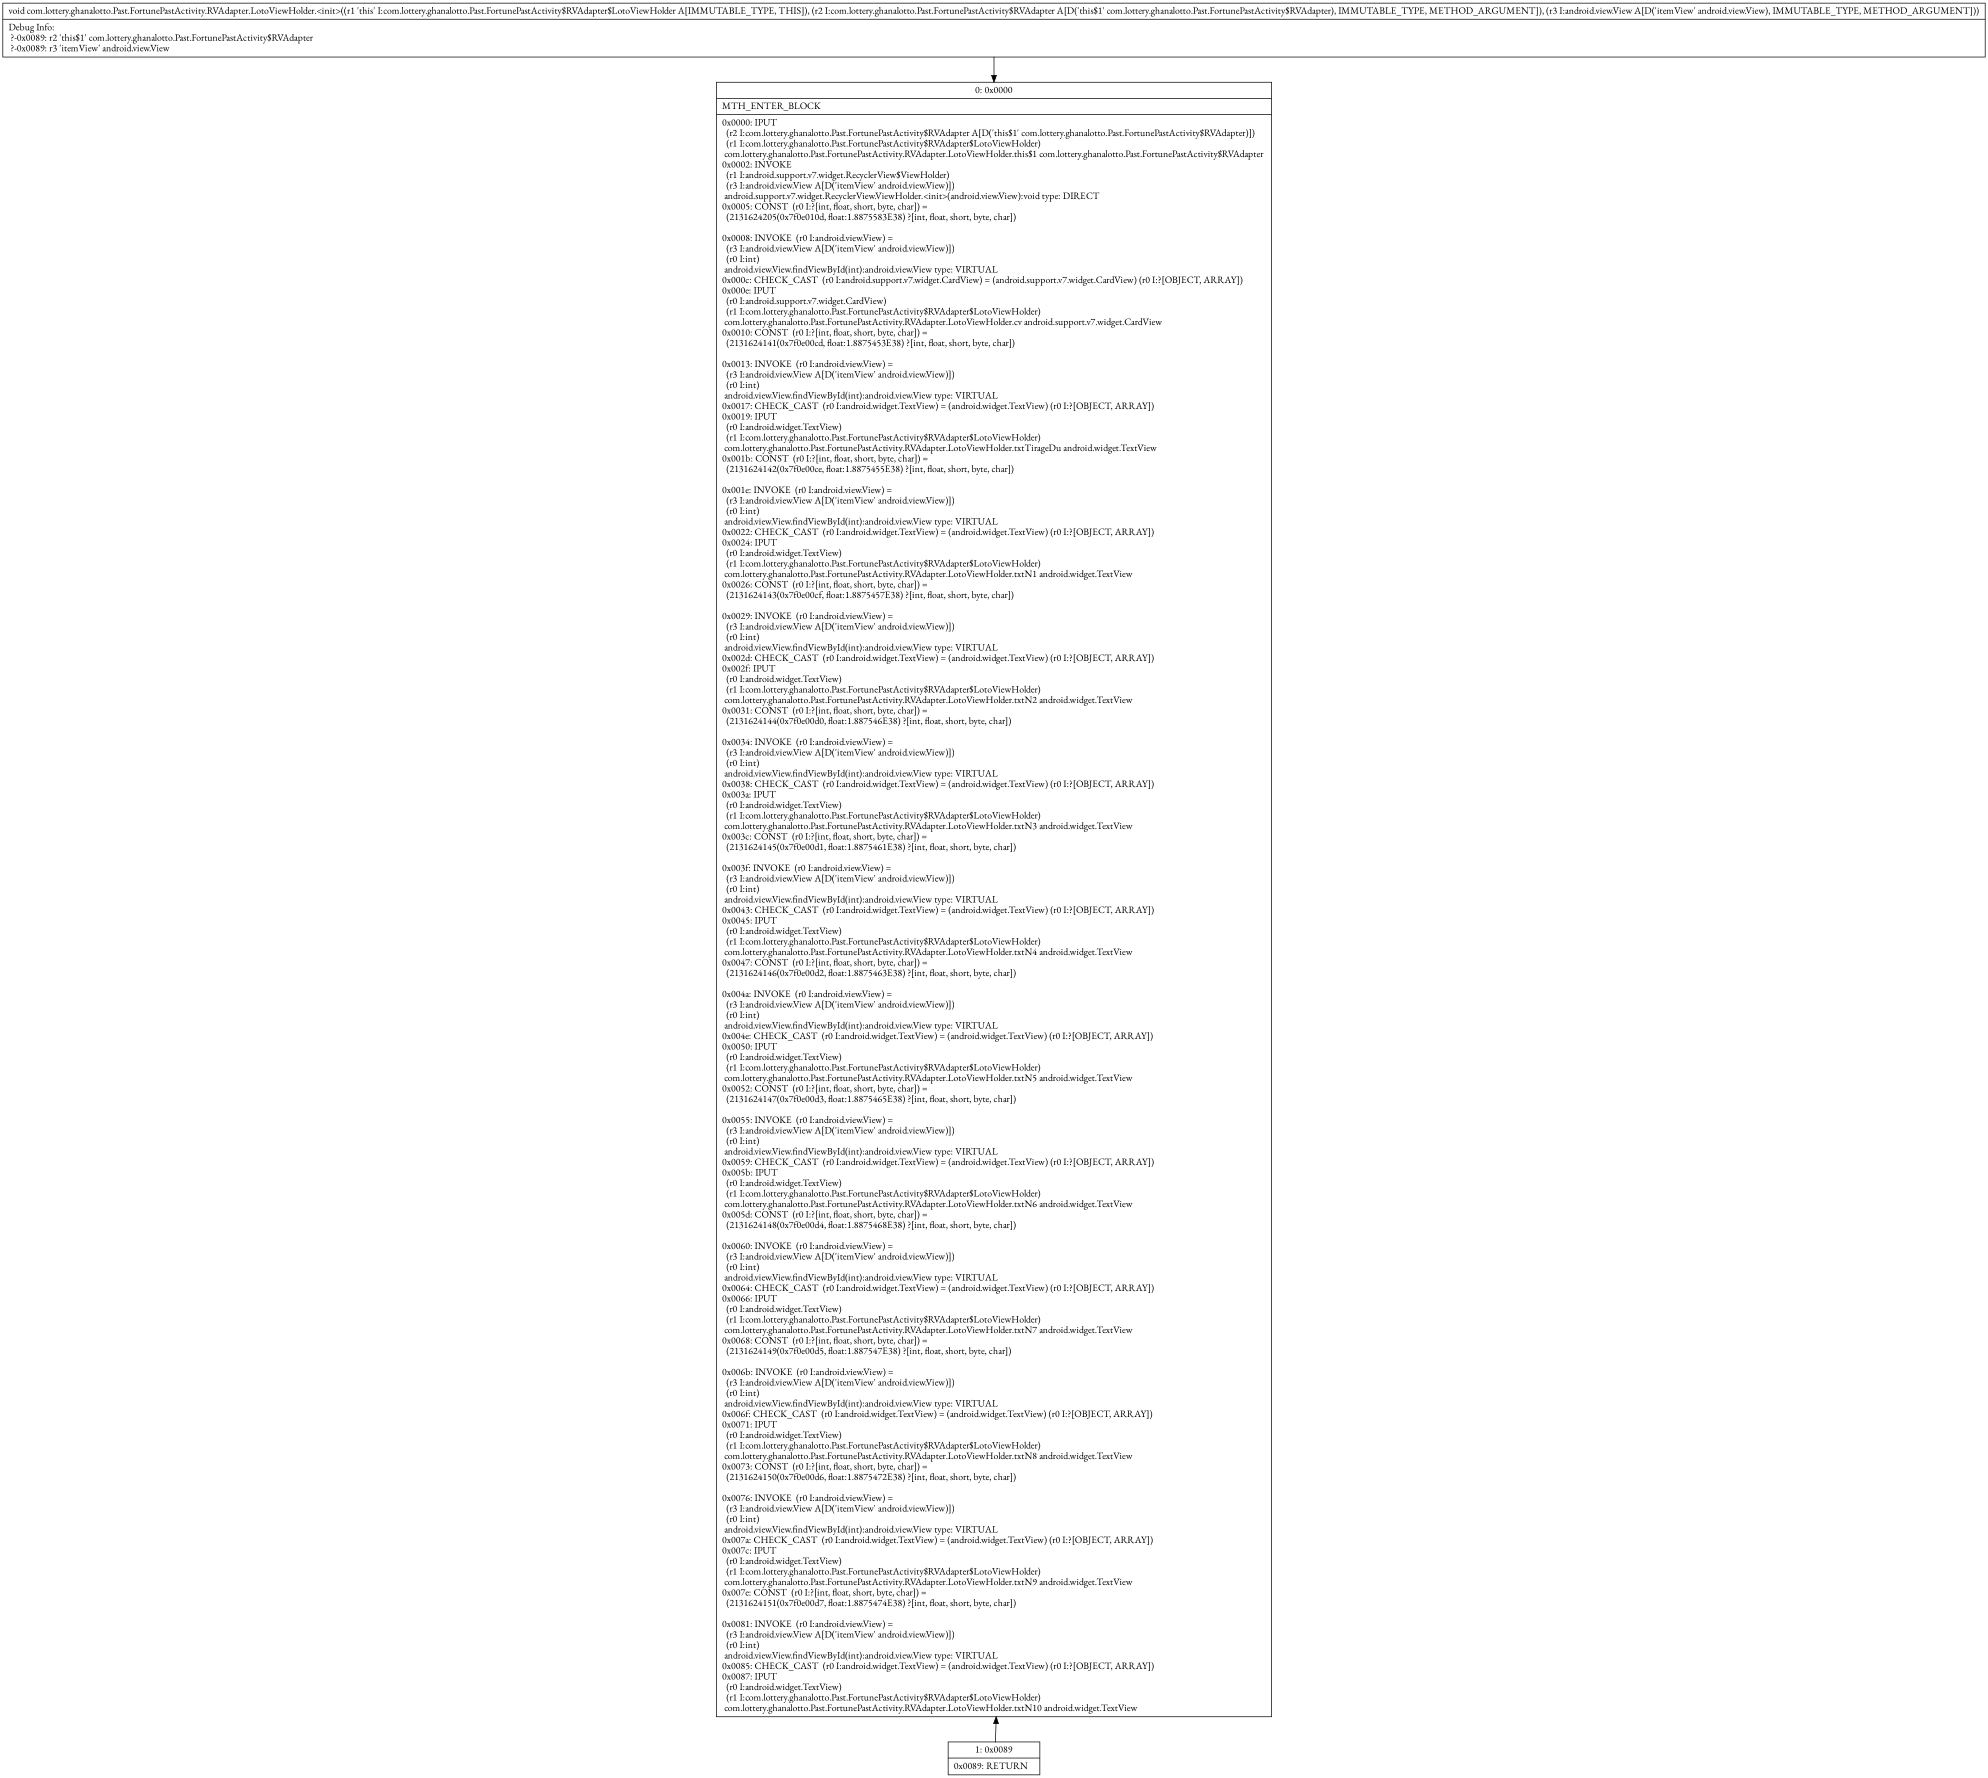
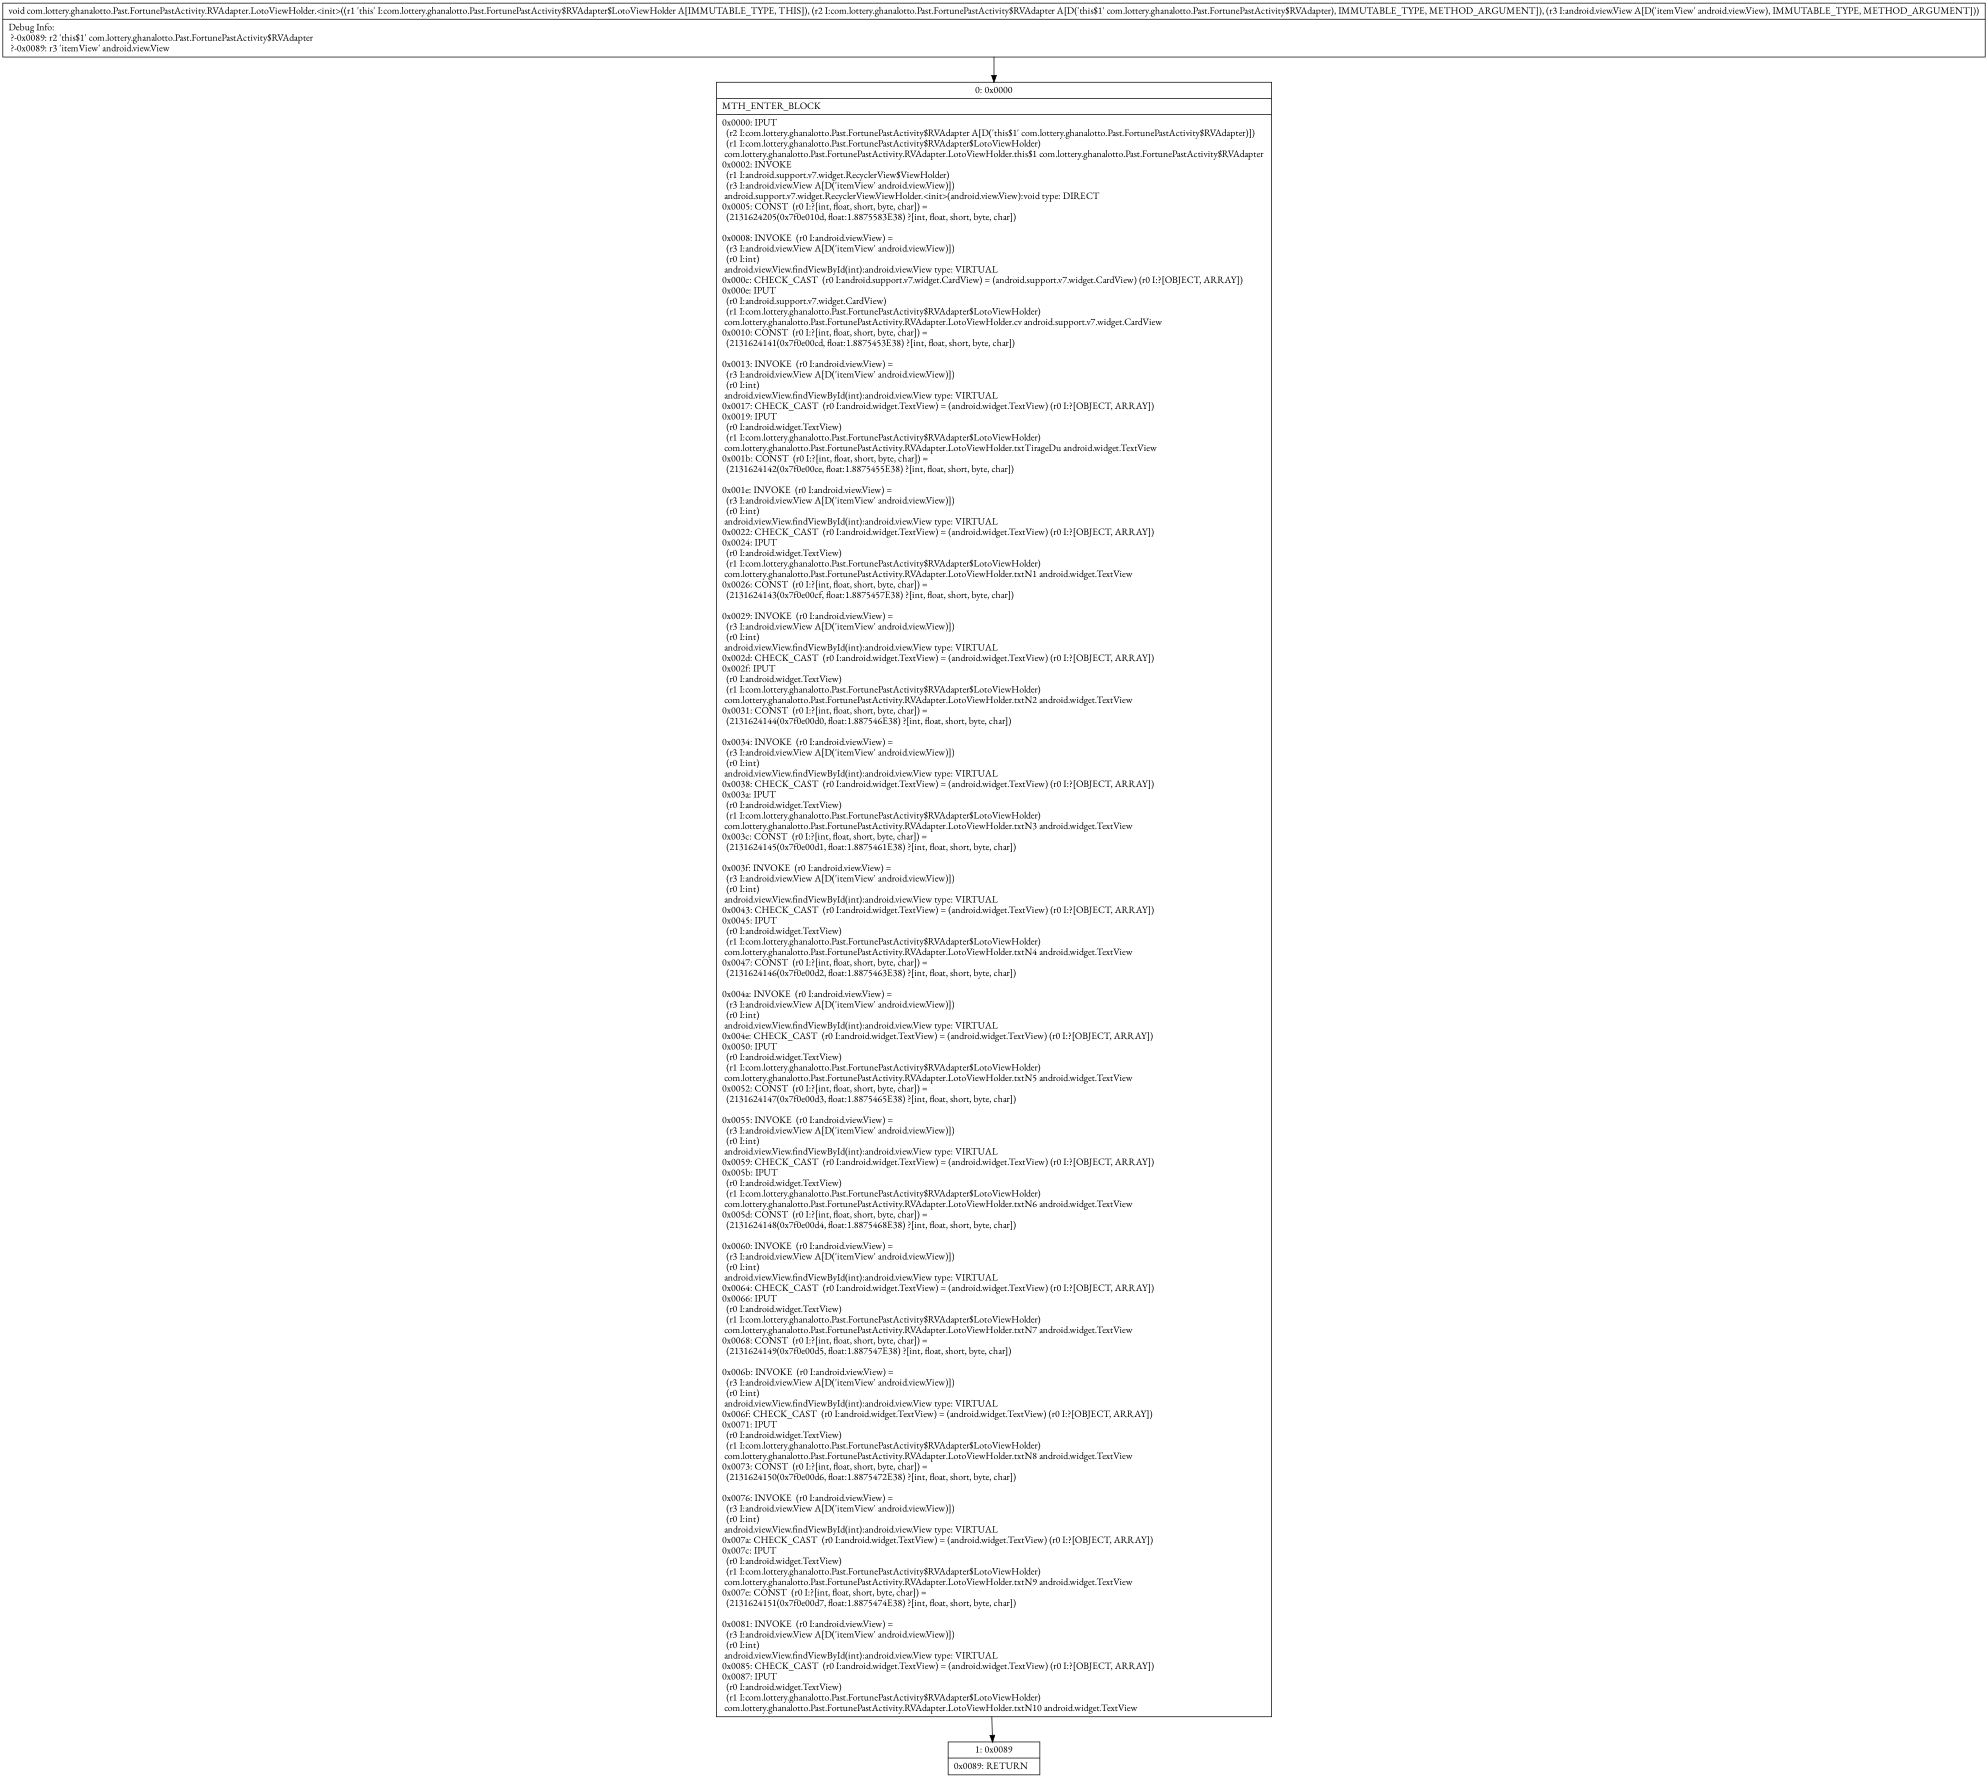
(996, 1733) -> (992, 1726)
